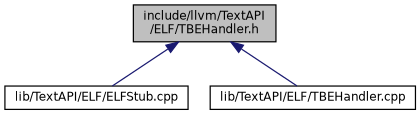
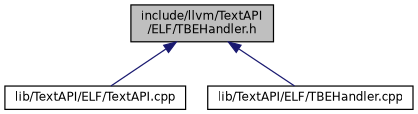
(96, 98) -> (95, 98)
